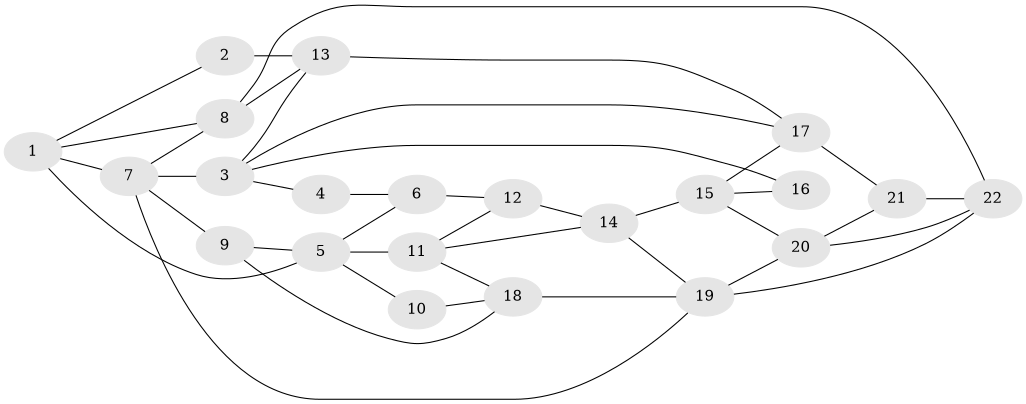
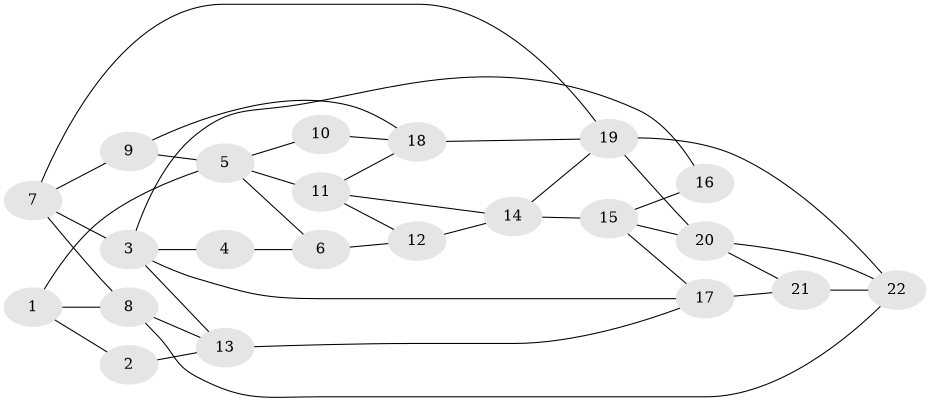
(81, 164) -> none
